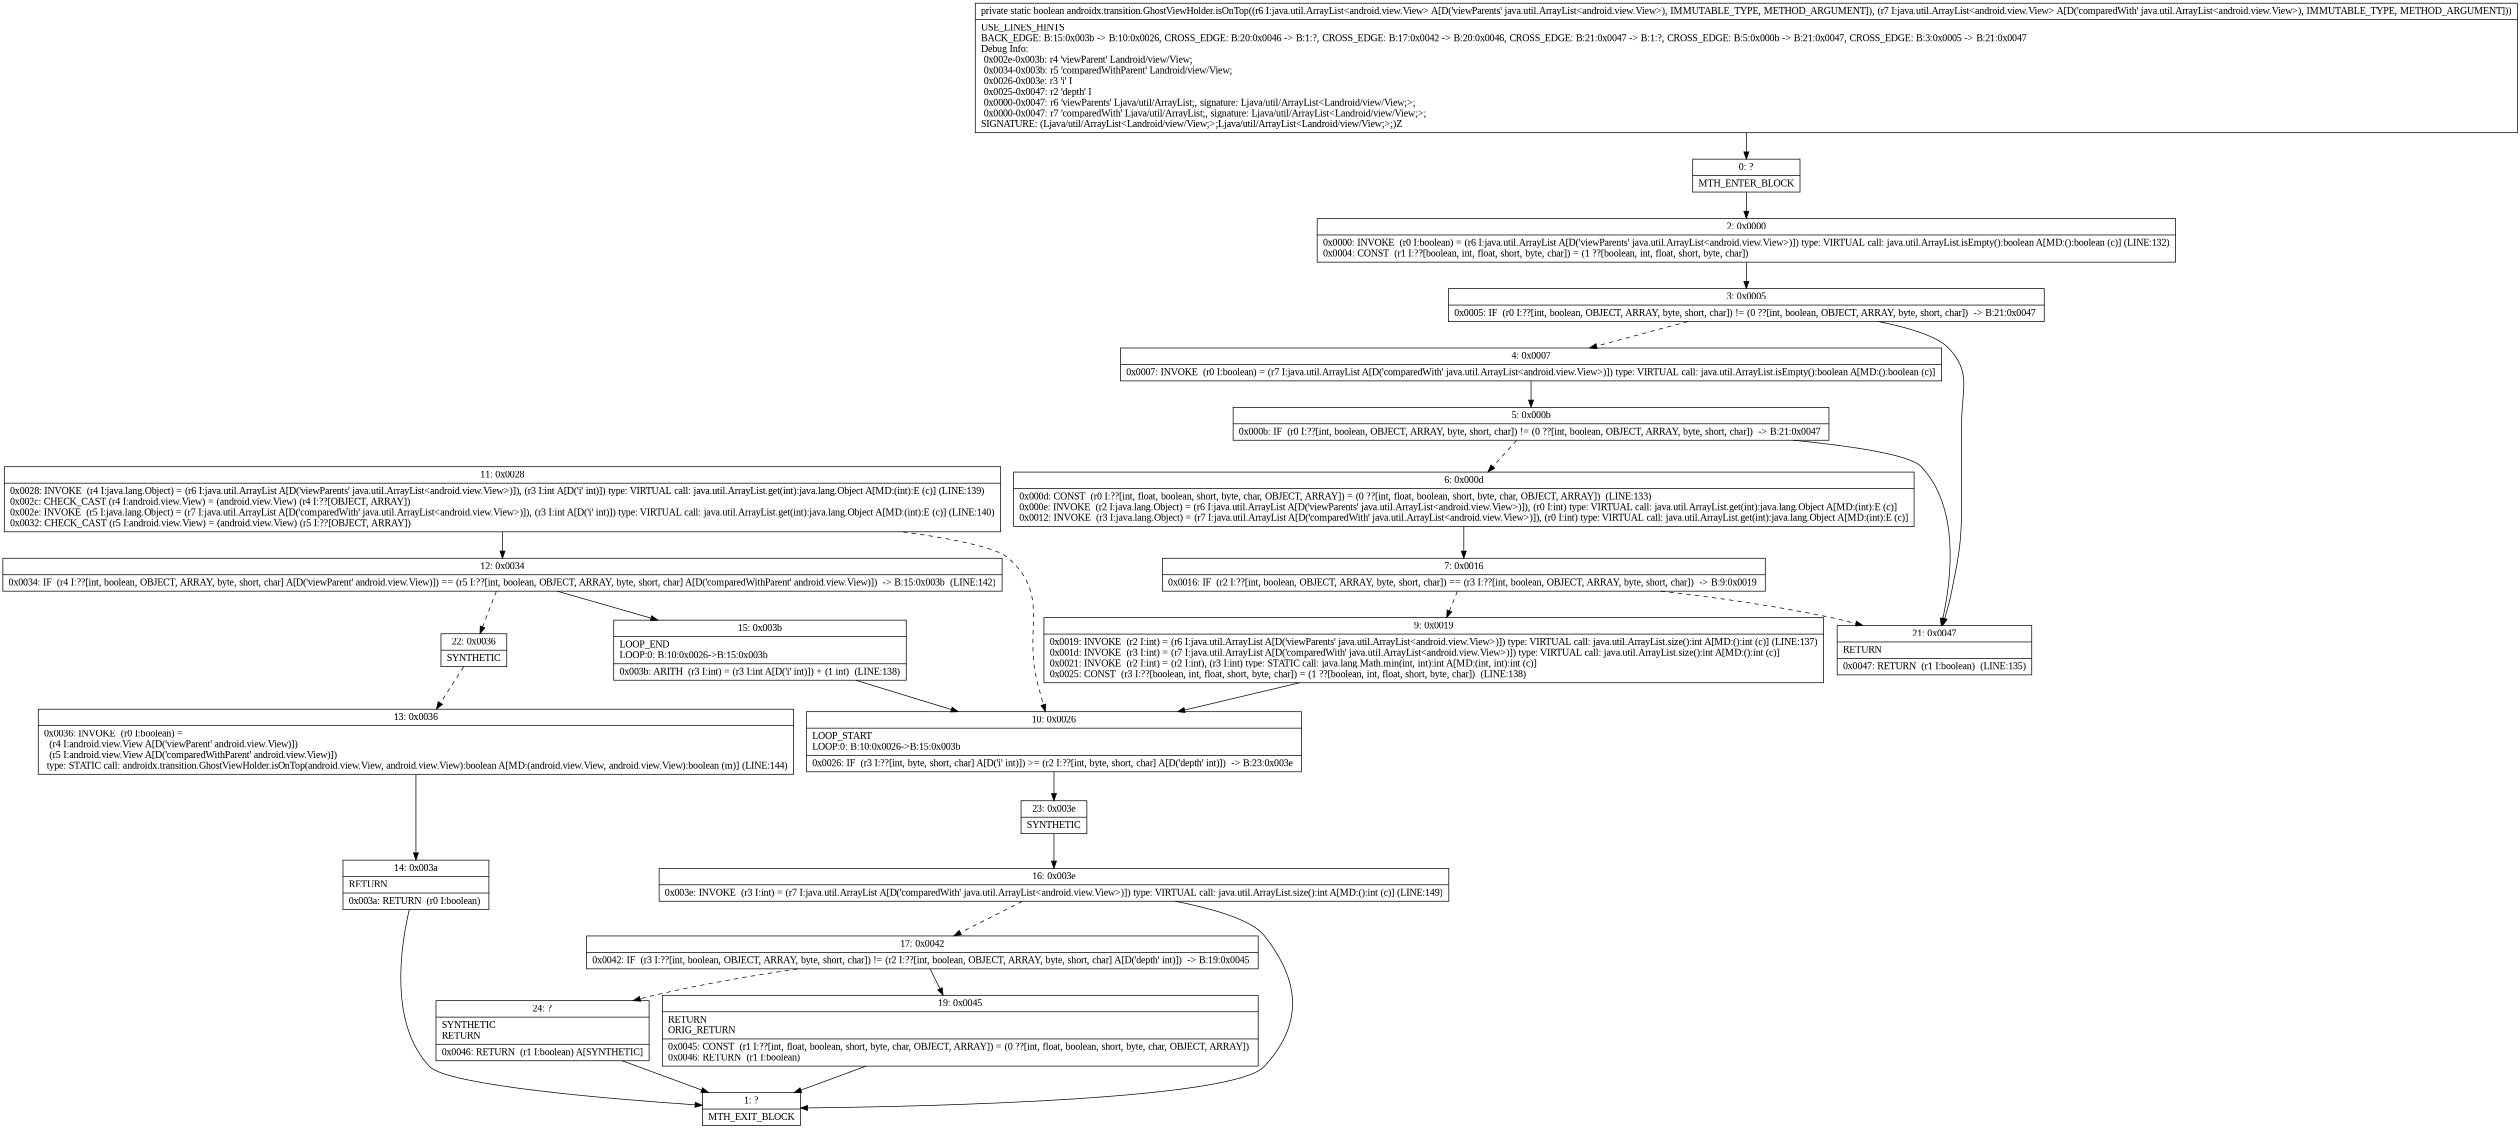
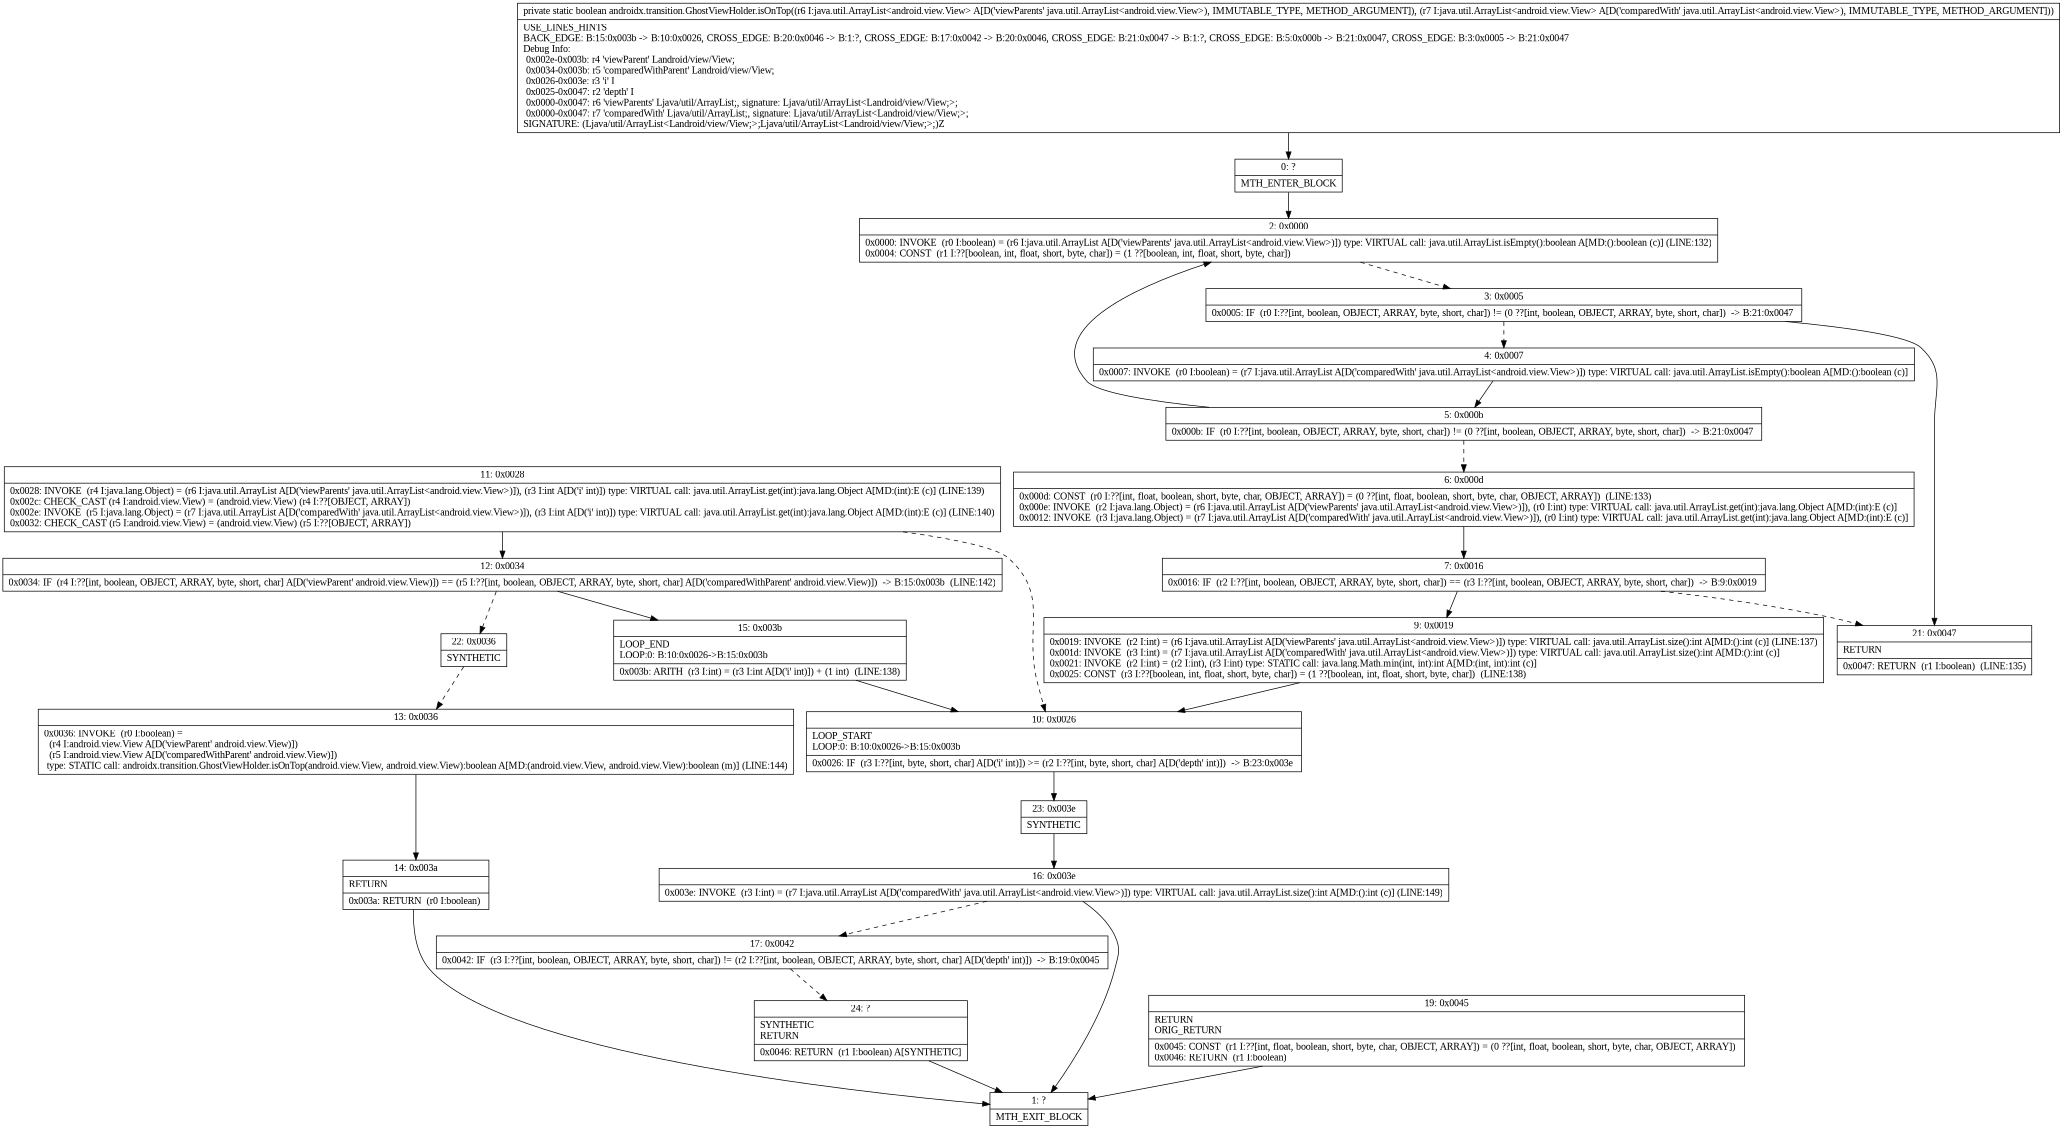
(1746, 272) -> (1402, 274)
(1929, 478) -> (1076, 350)
(1453, 601) -> (1453, 601)
(935, 979) -> none
